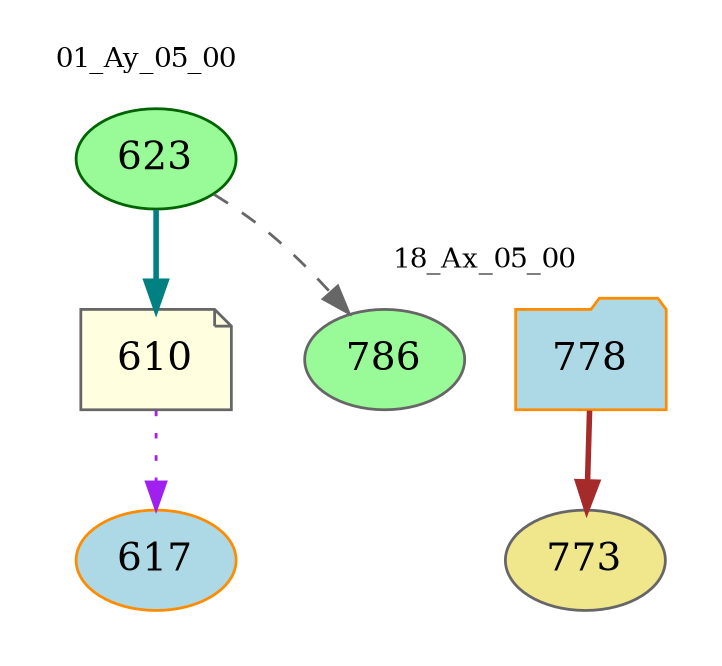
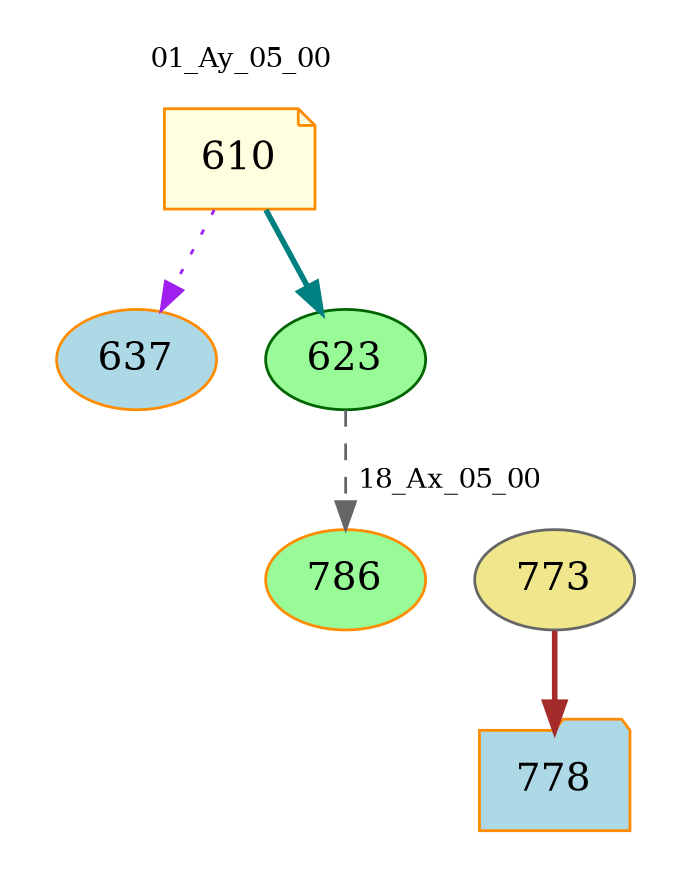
(156, 246) -> (287, 248)
(156, 360) -> (240, 159)
(385, 360) -> (346, 580)
(589, 446) -> (555, 666)
(156, 560) -> (137, 360)
